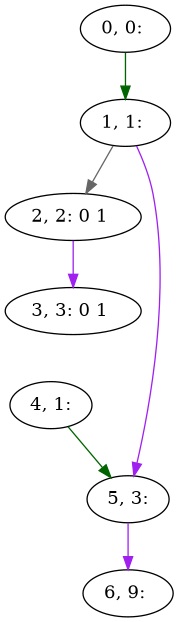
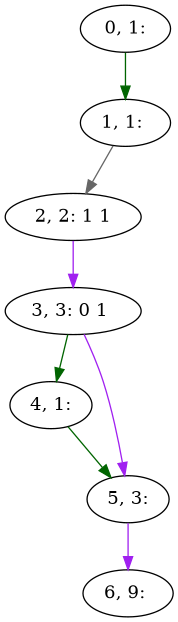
(125, 29) -> (125, 29)
(73, 217) -> (73, 217)
(159, 304) -> (108, 397)
none -> (64, 351)
